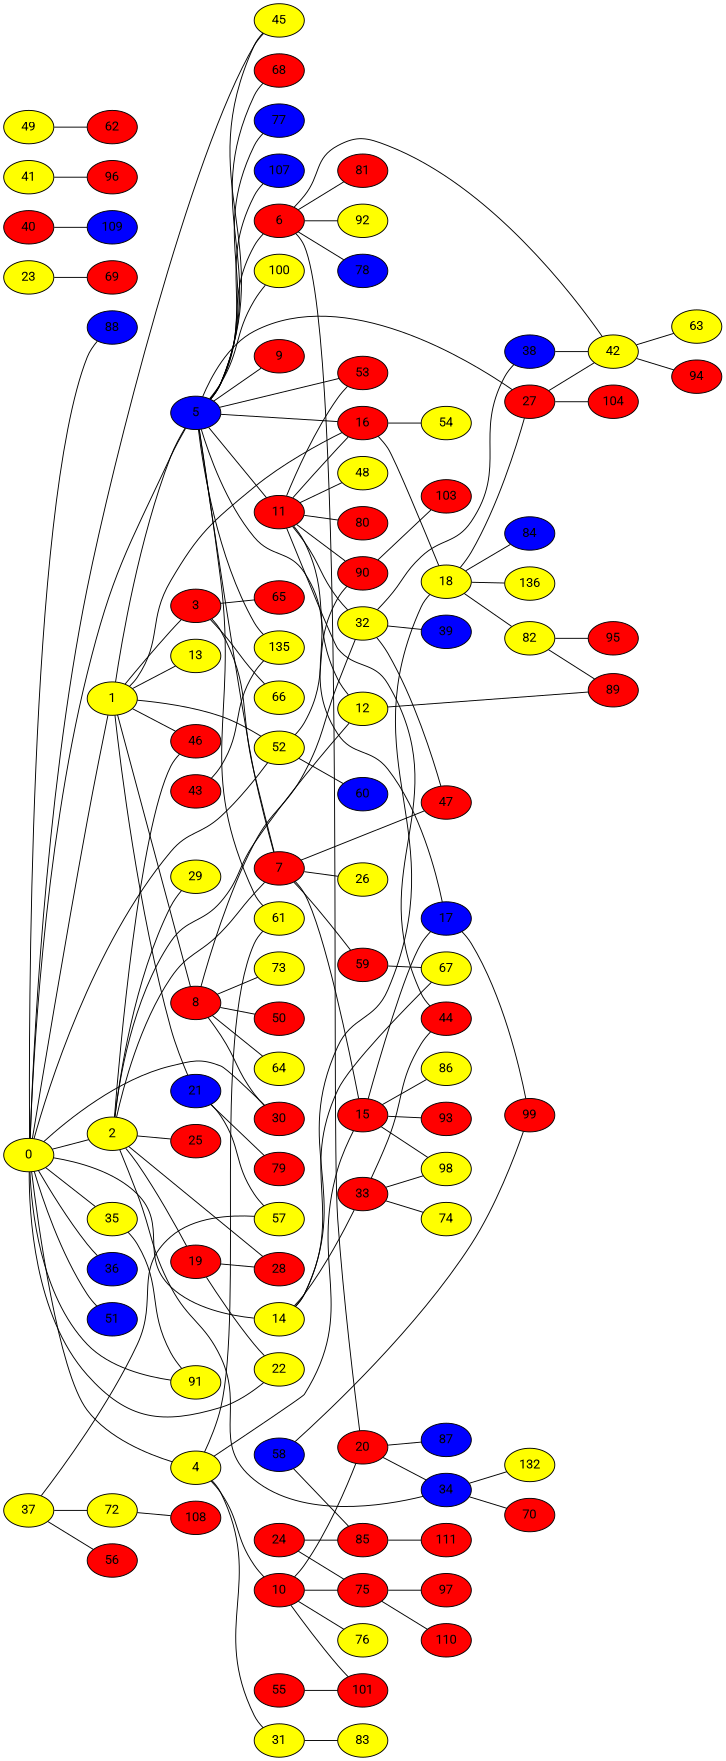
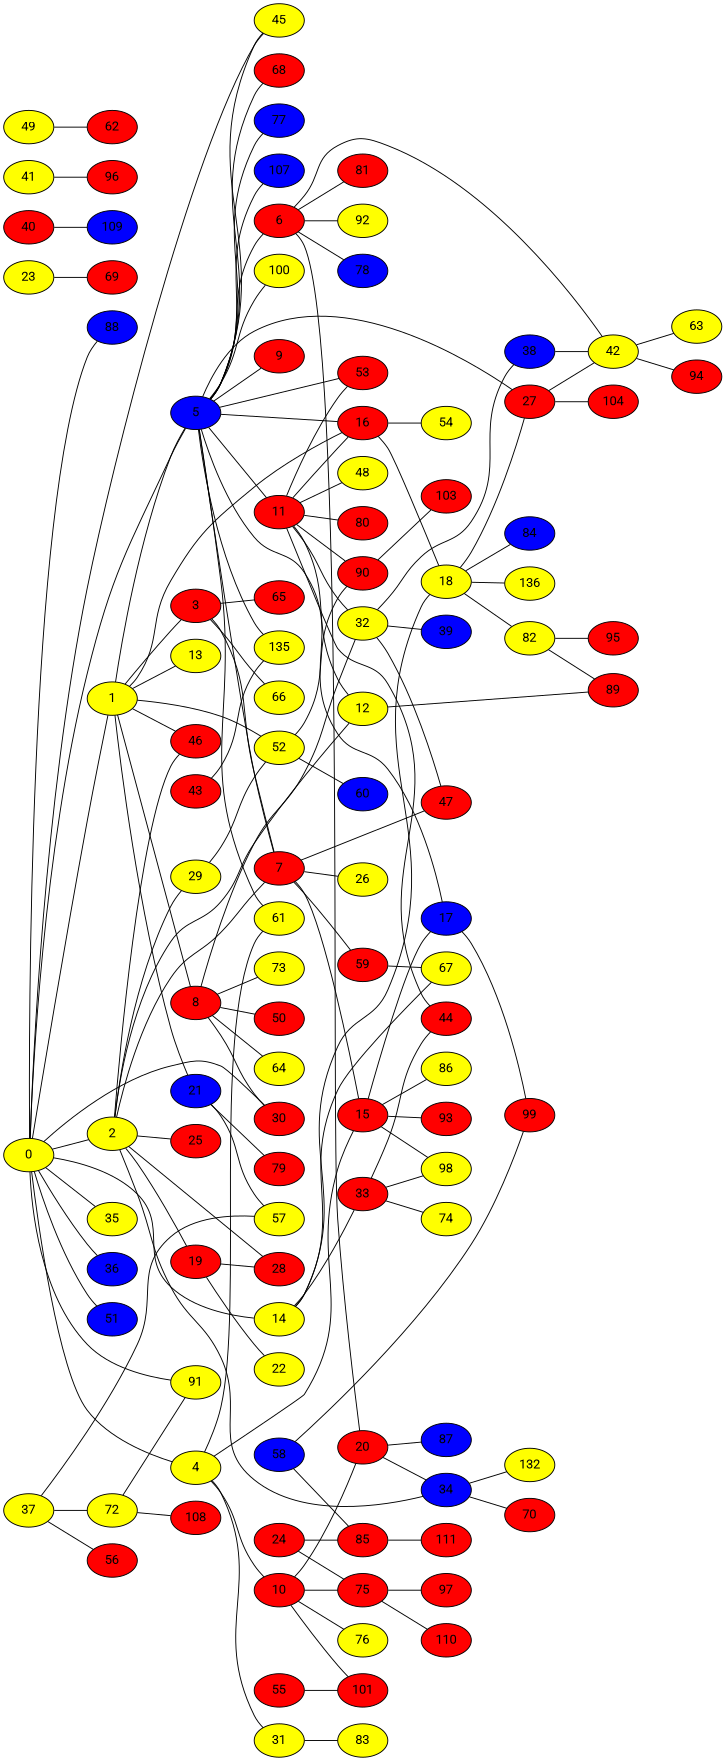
(118, 929) -> (238, 812)
(155, 1300) -> (154, 1446)
(82, 1368) -> none
